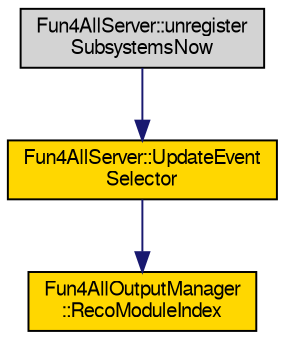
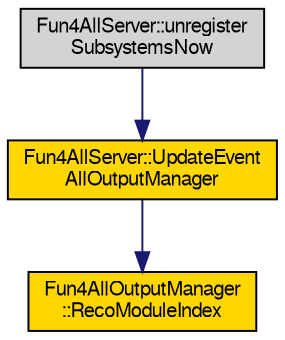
(142, 170) -> (142, 170)
